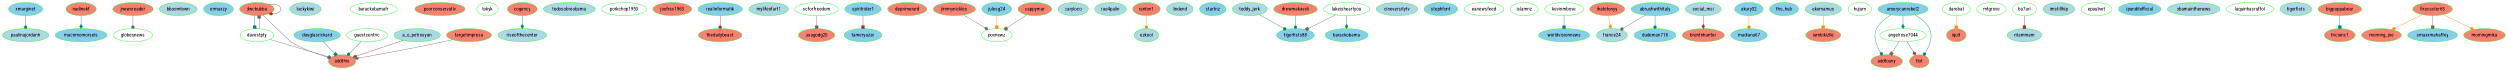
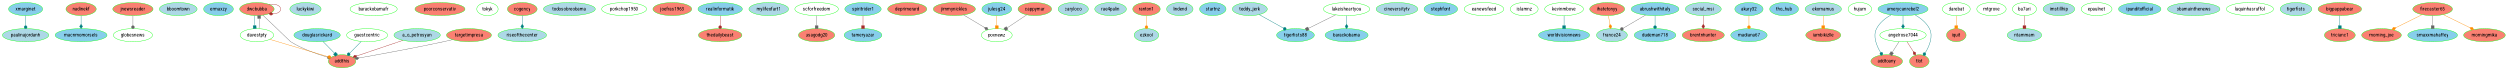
(1295, 9) -> none
(294, 47) -> (294, 47)
